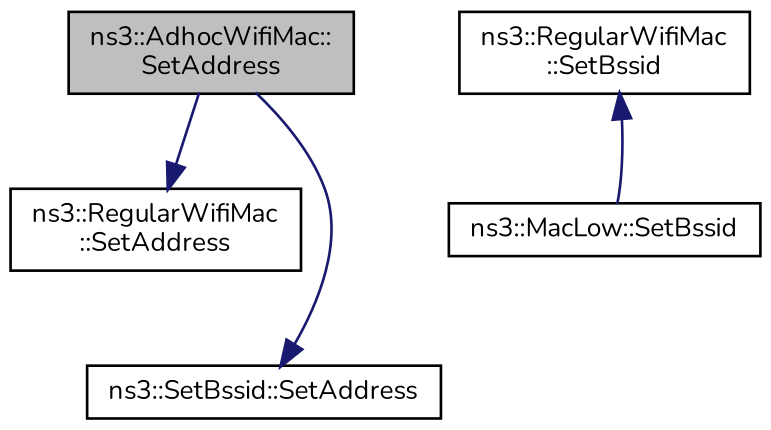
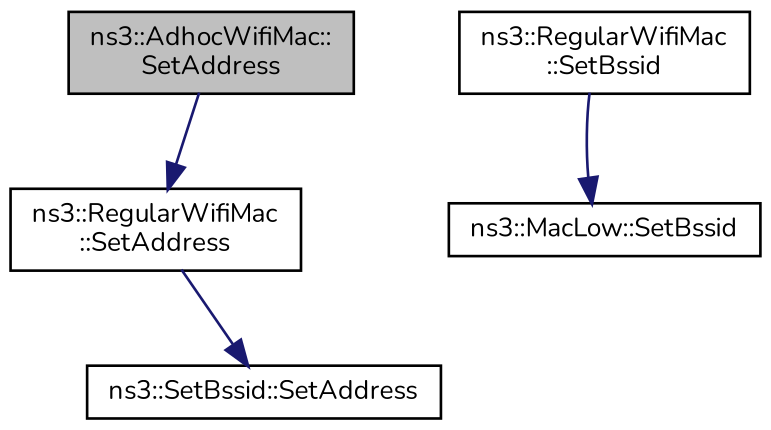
(622, 162) -> (587, 135)
(330, 210) -> (207, 307)
